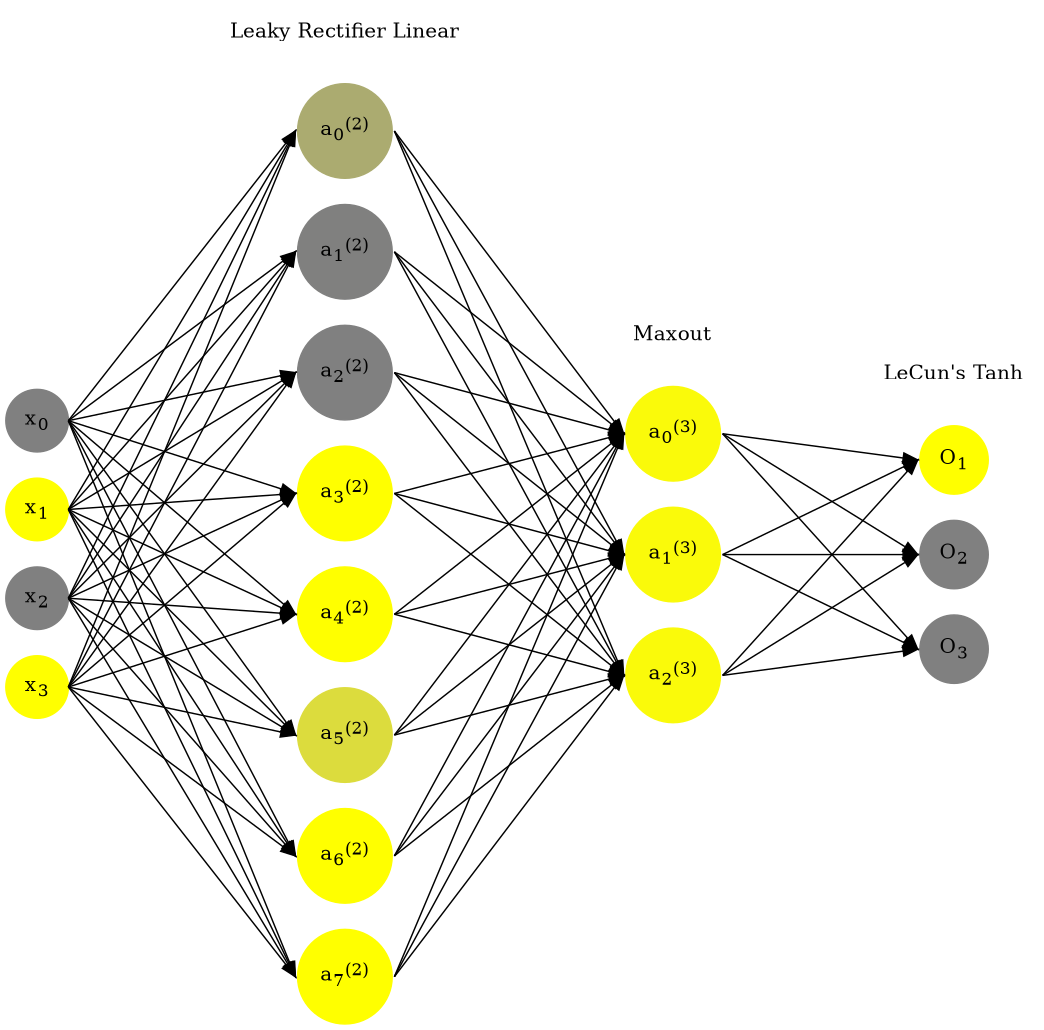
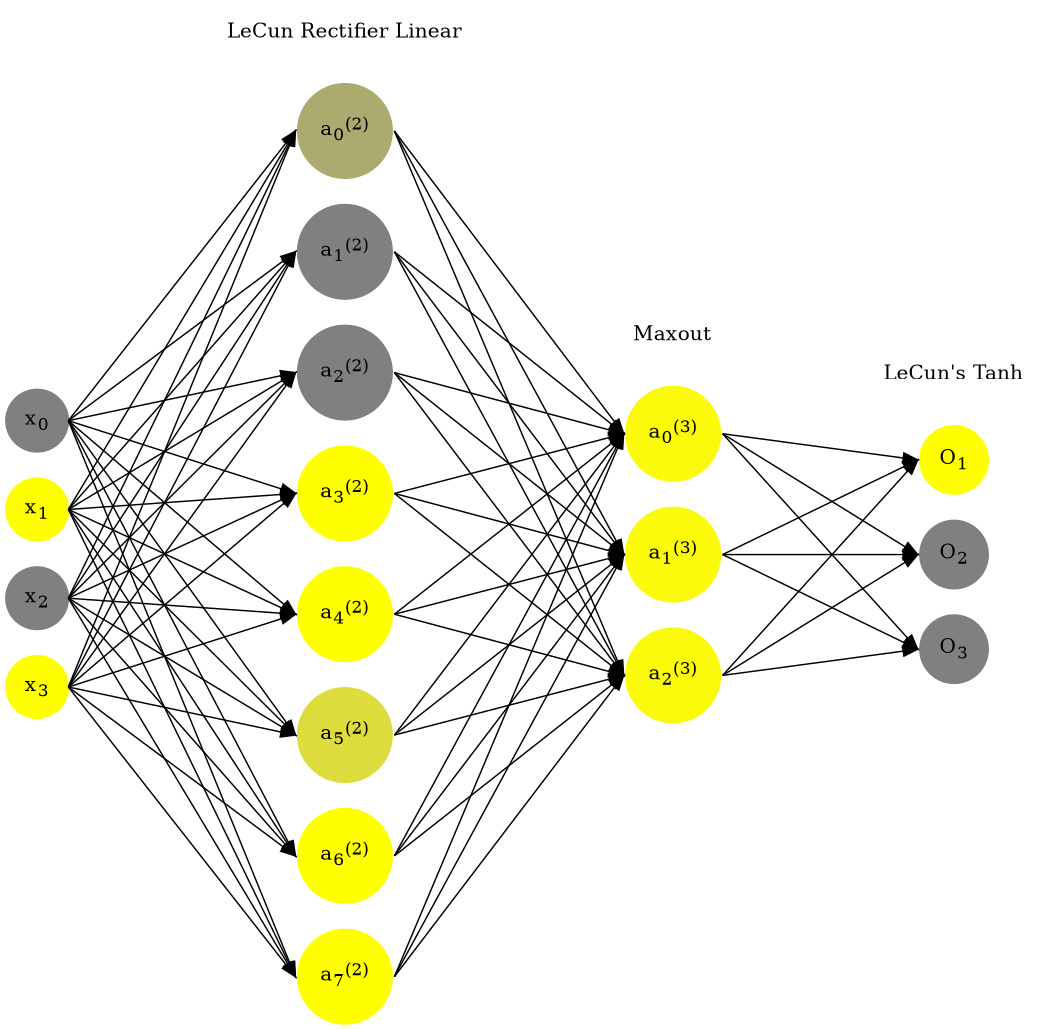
(345, 32) -> (345, 32)
